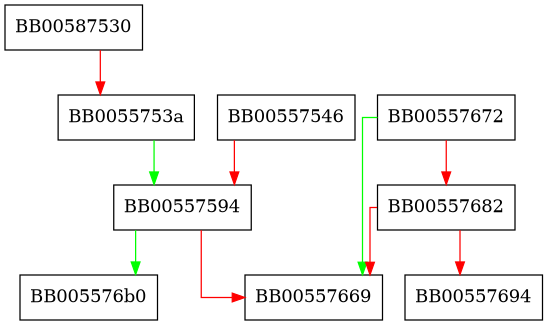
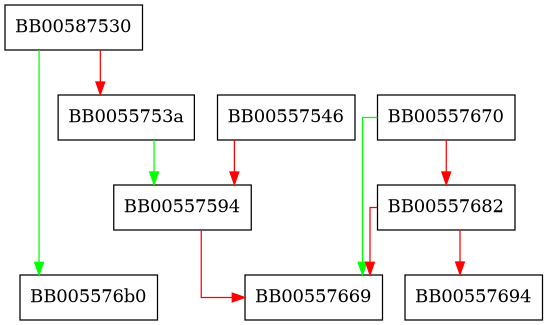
(446, 118) -> (446, 118)
(136, 246) -> (39, 156)
